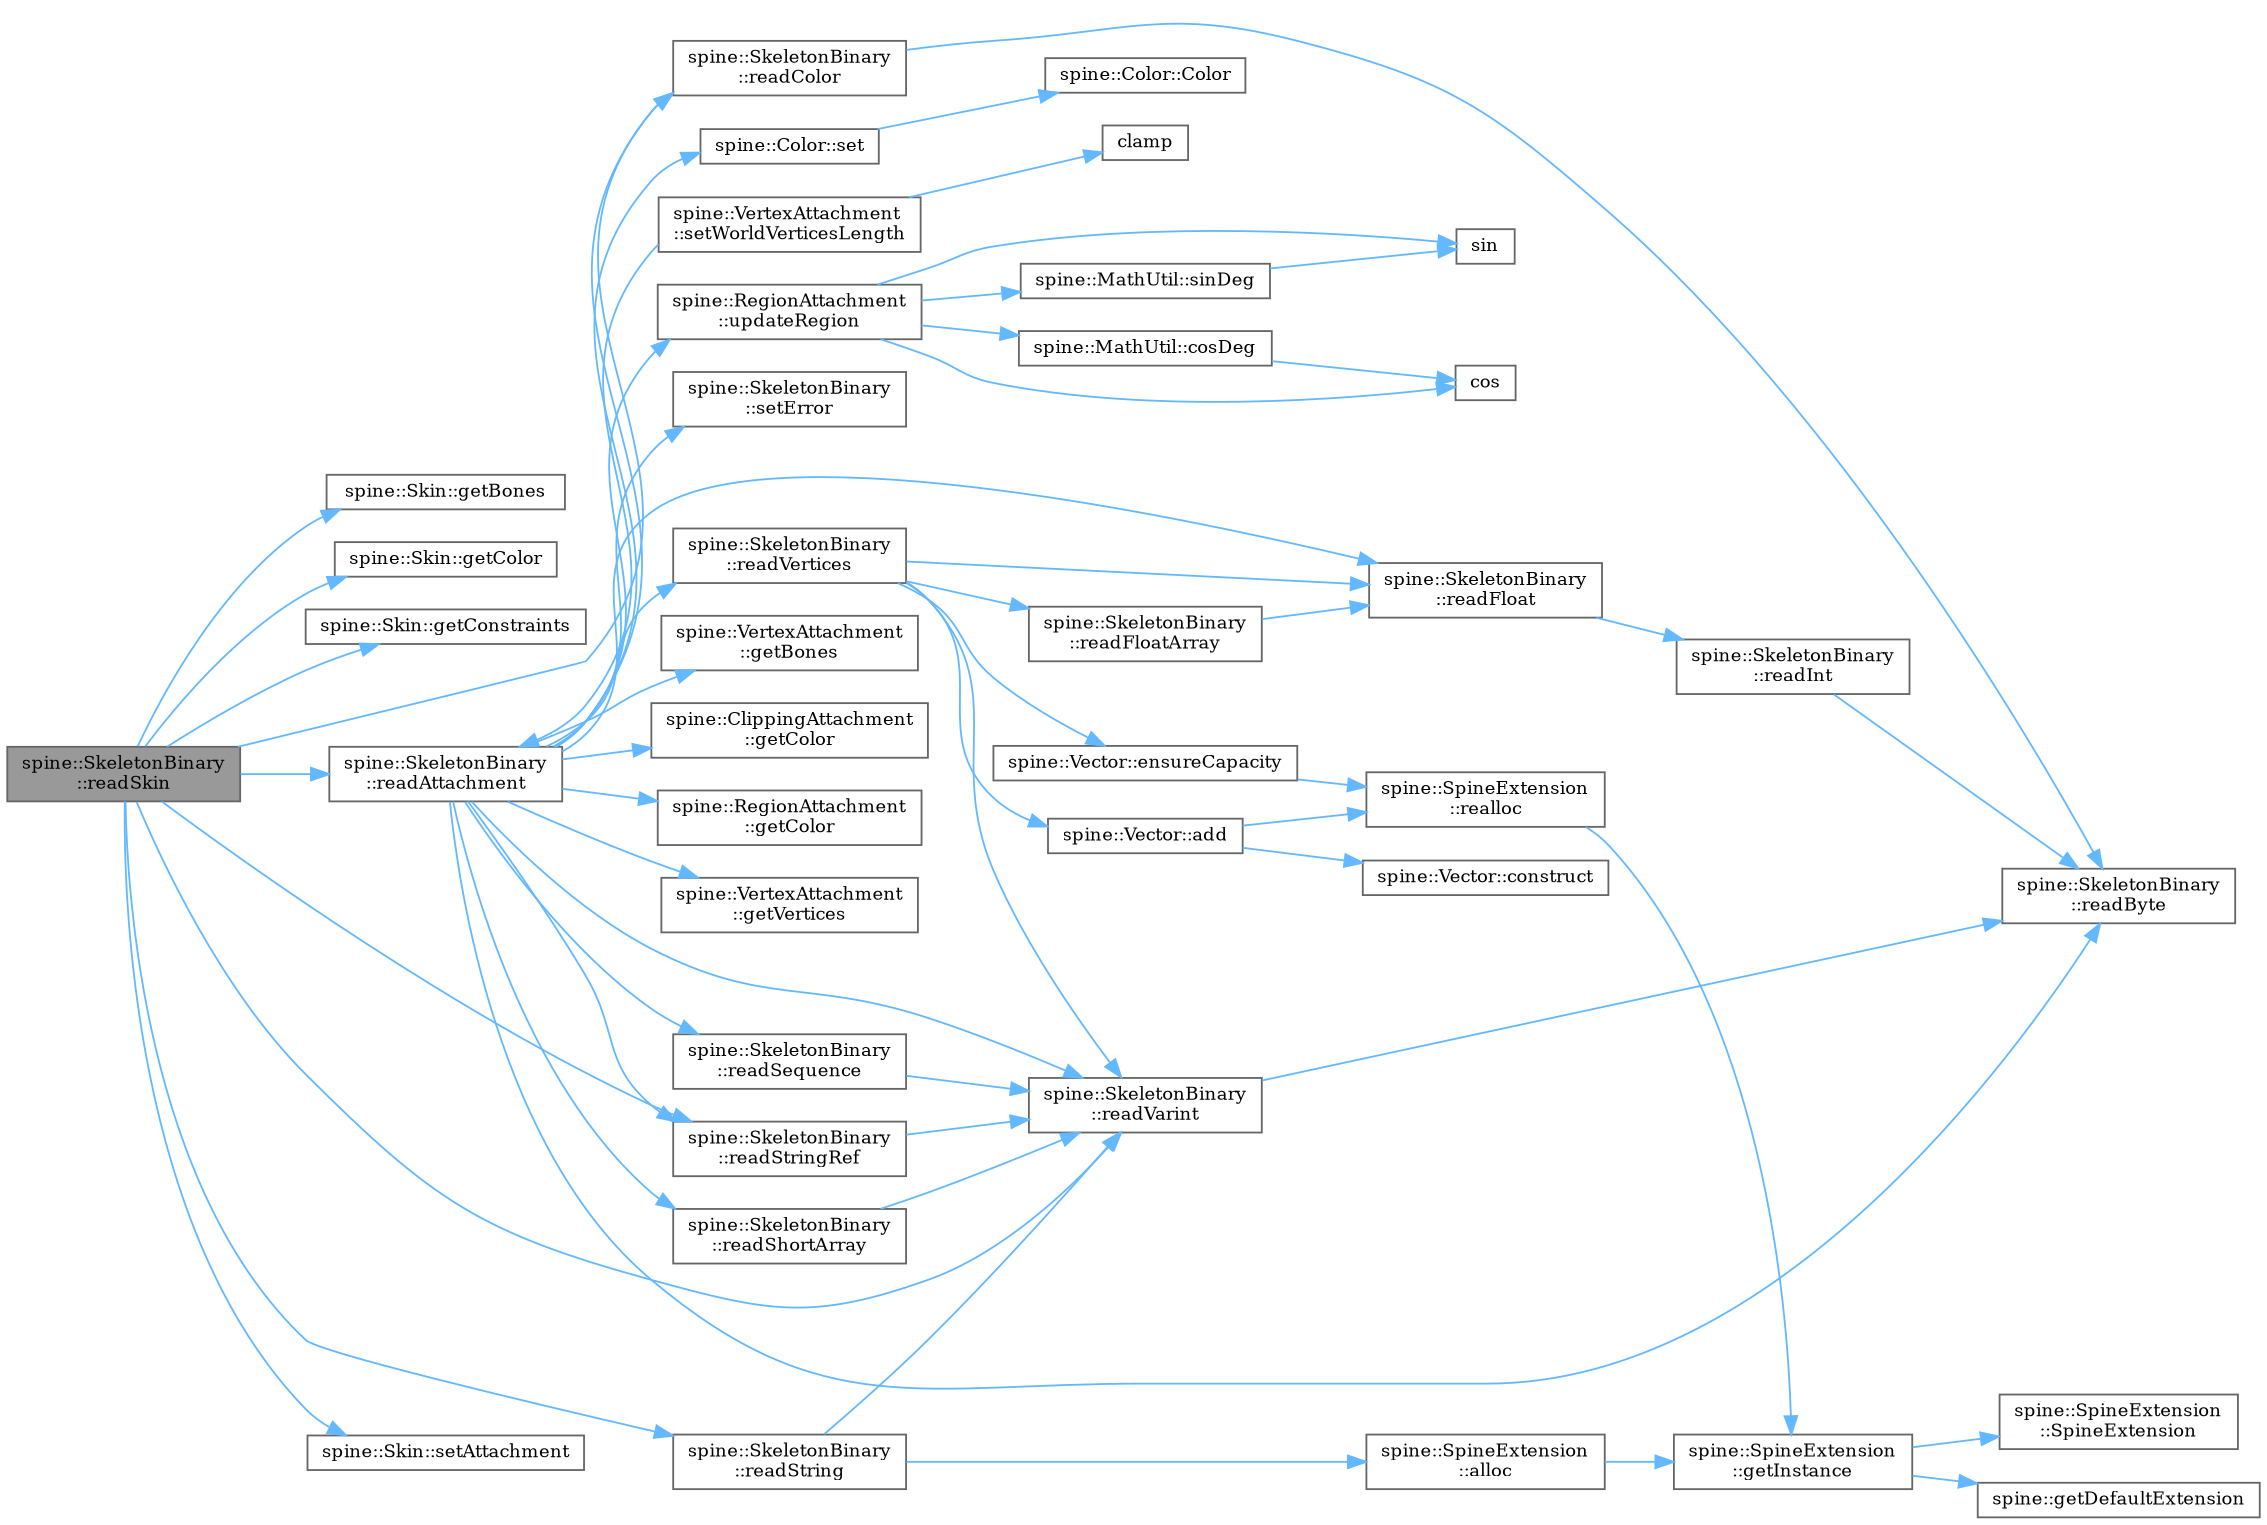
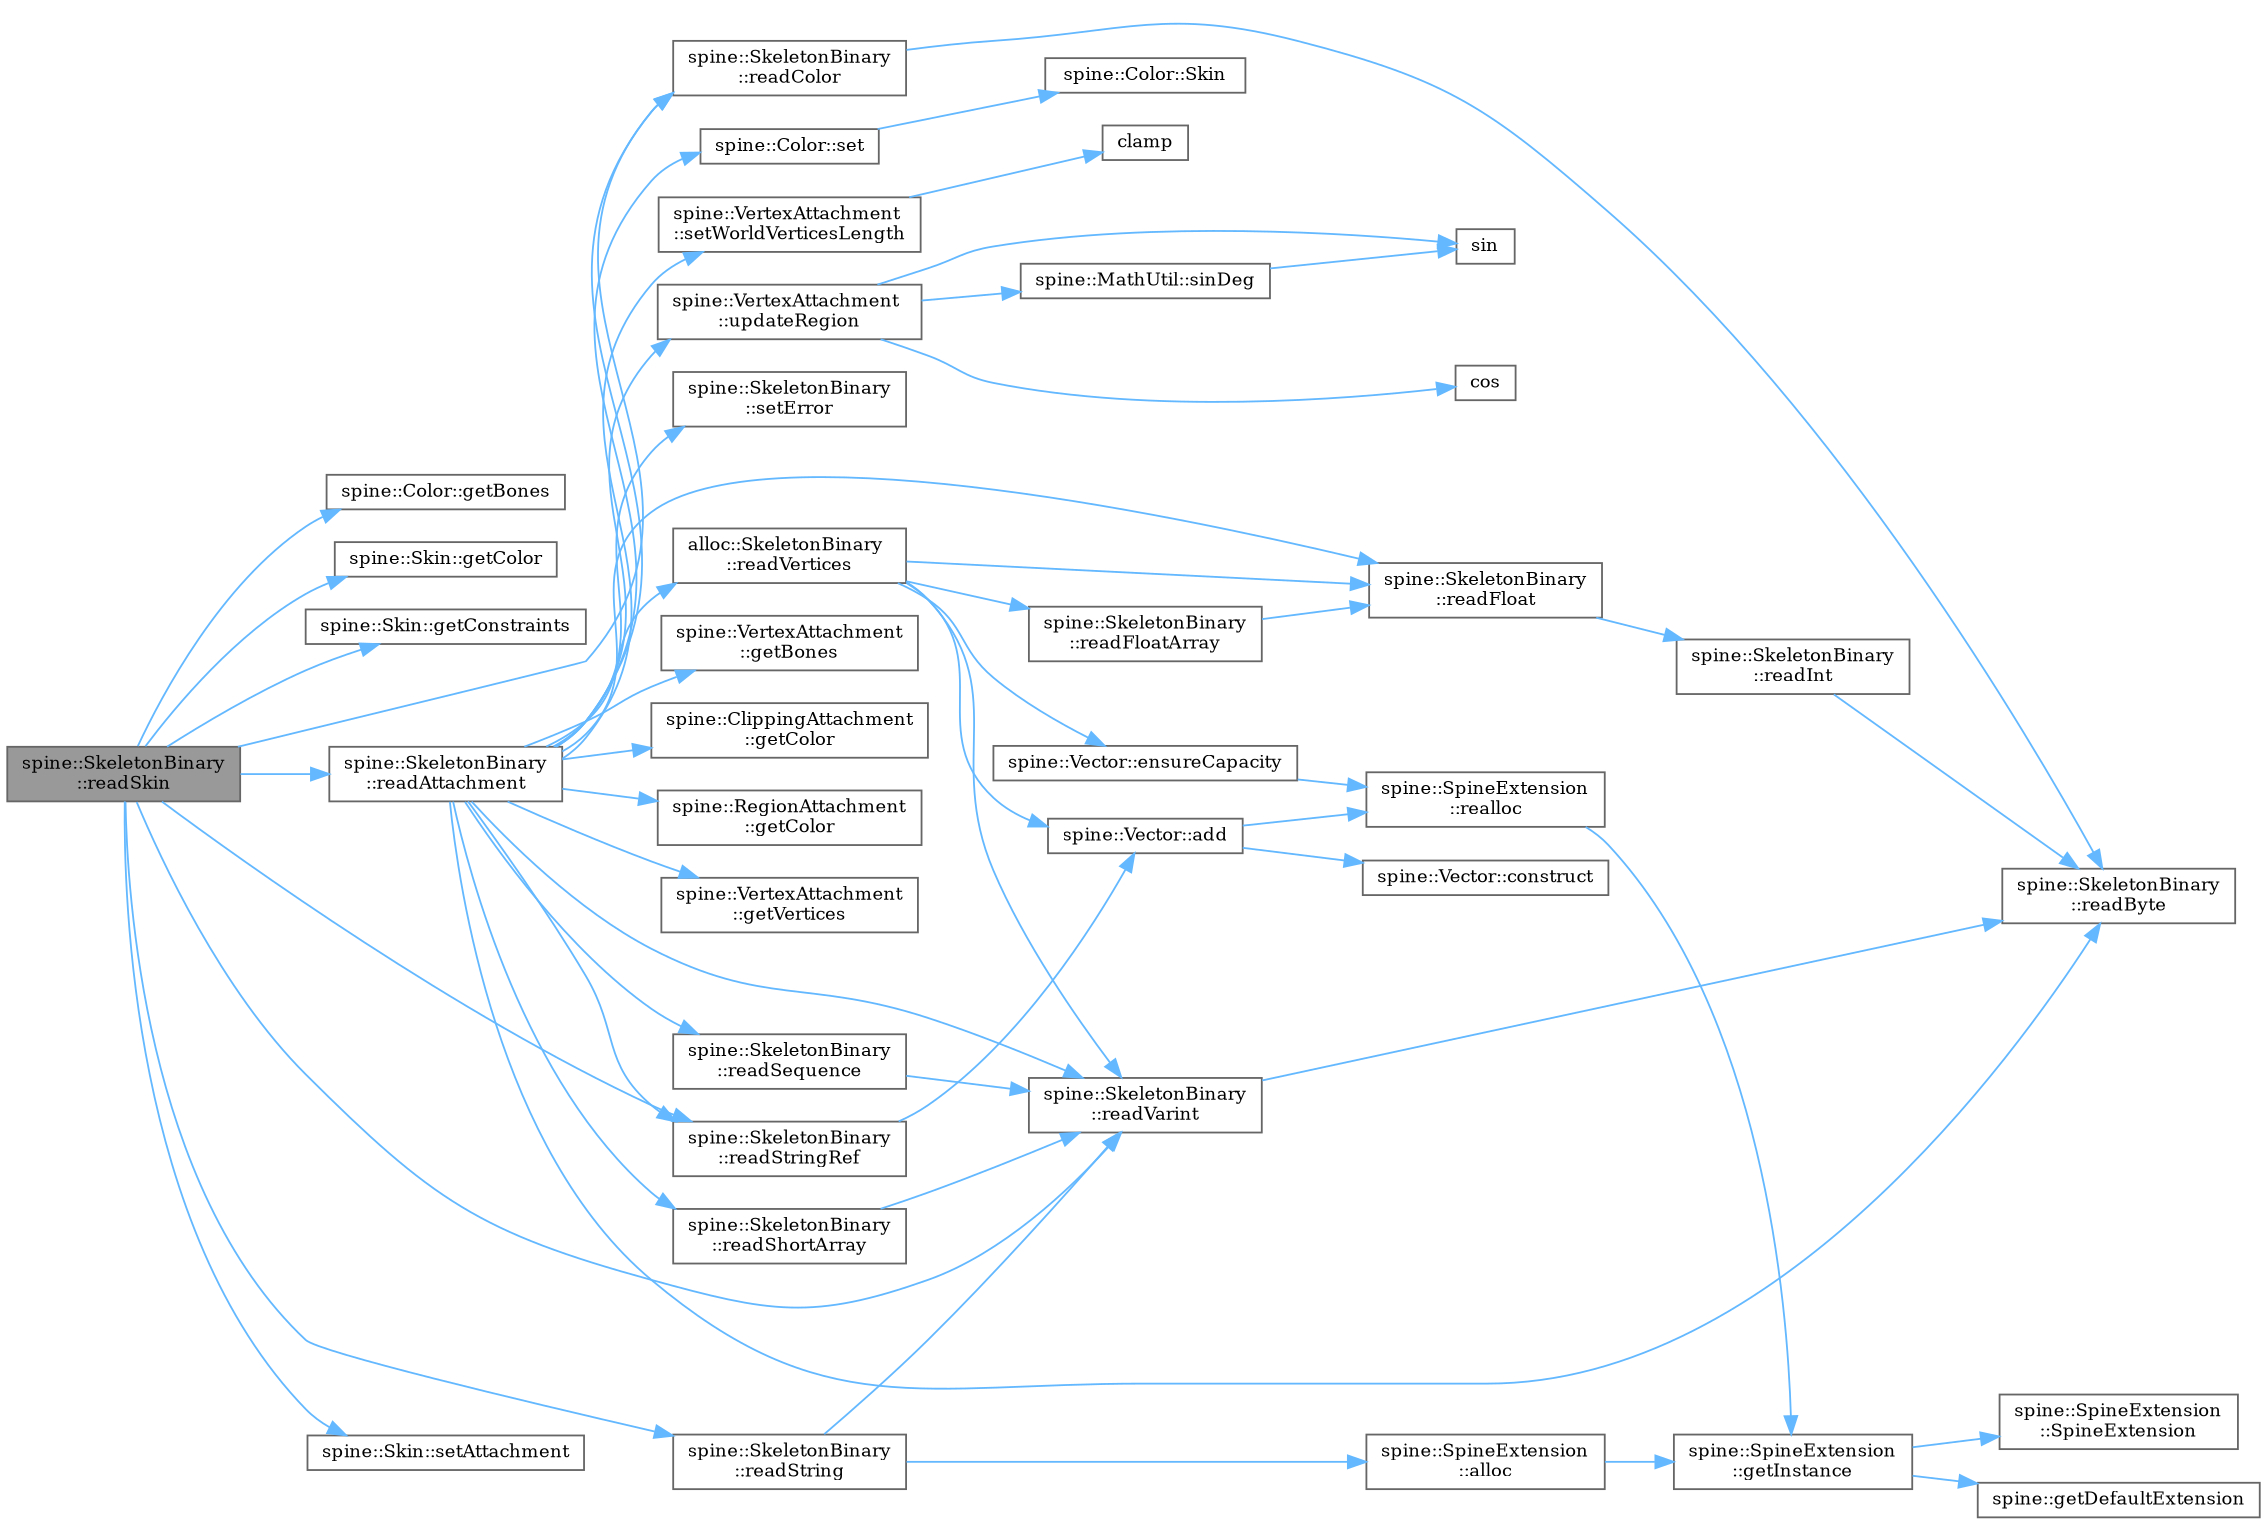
(1145, 75) -> (1145, 75)
(790, 312) -> (790, 312)
(1145, 348) -> none
(446, 492) -> (446, 492)
(622, 503) -> (616, 505)
(790, 556) -> (790, 556)
(958, 1128) -> (1028, 1011)
